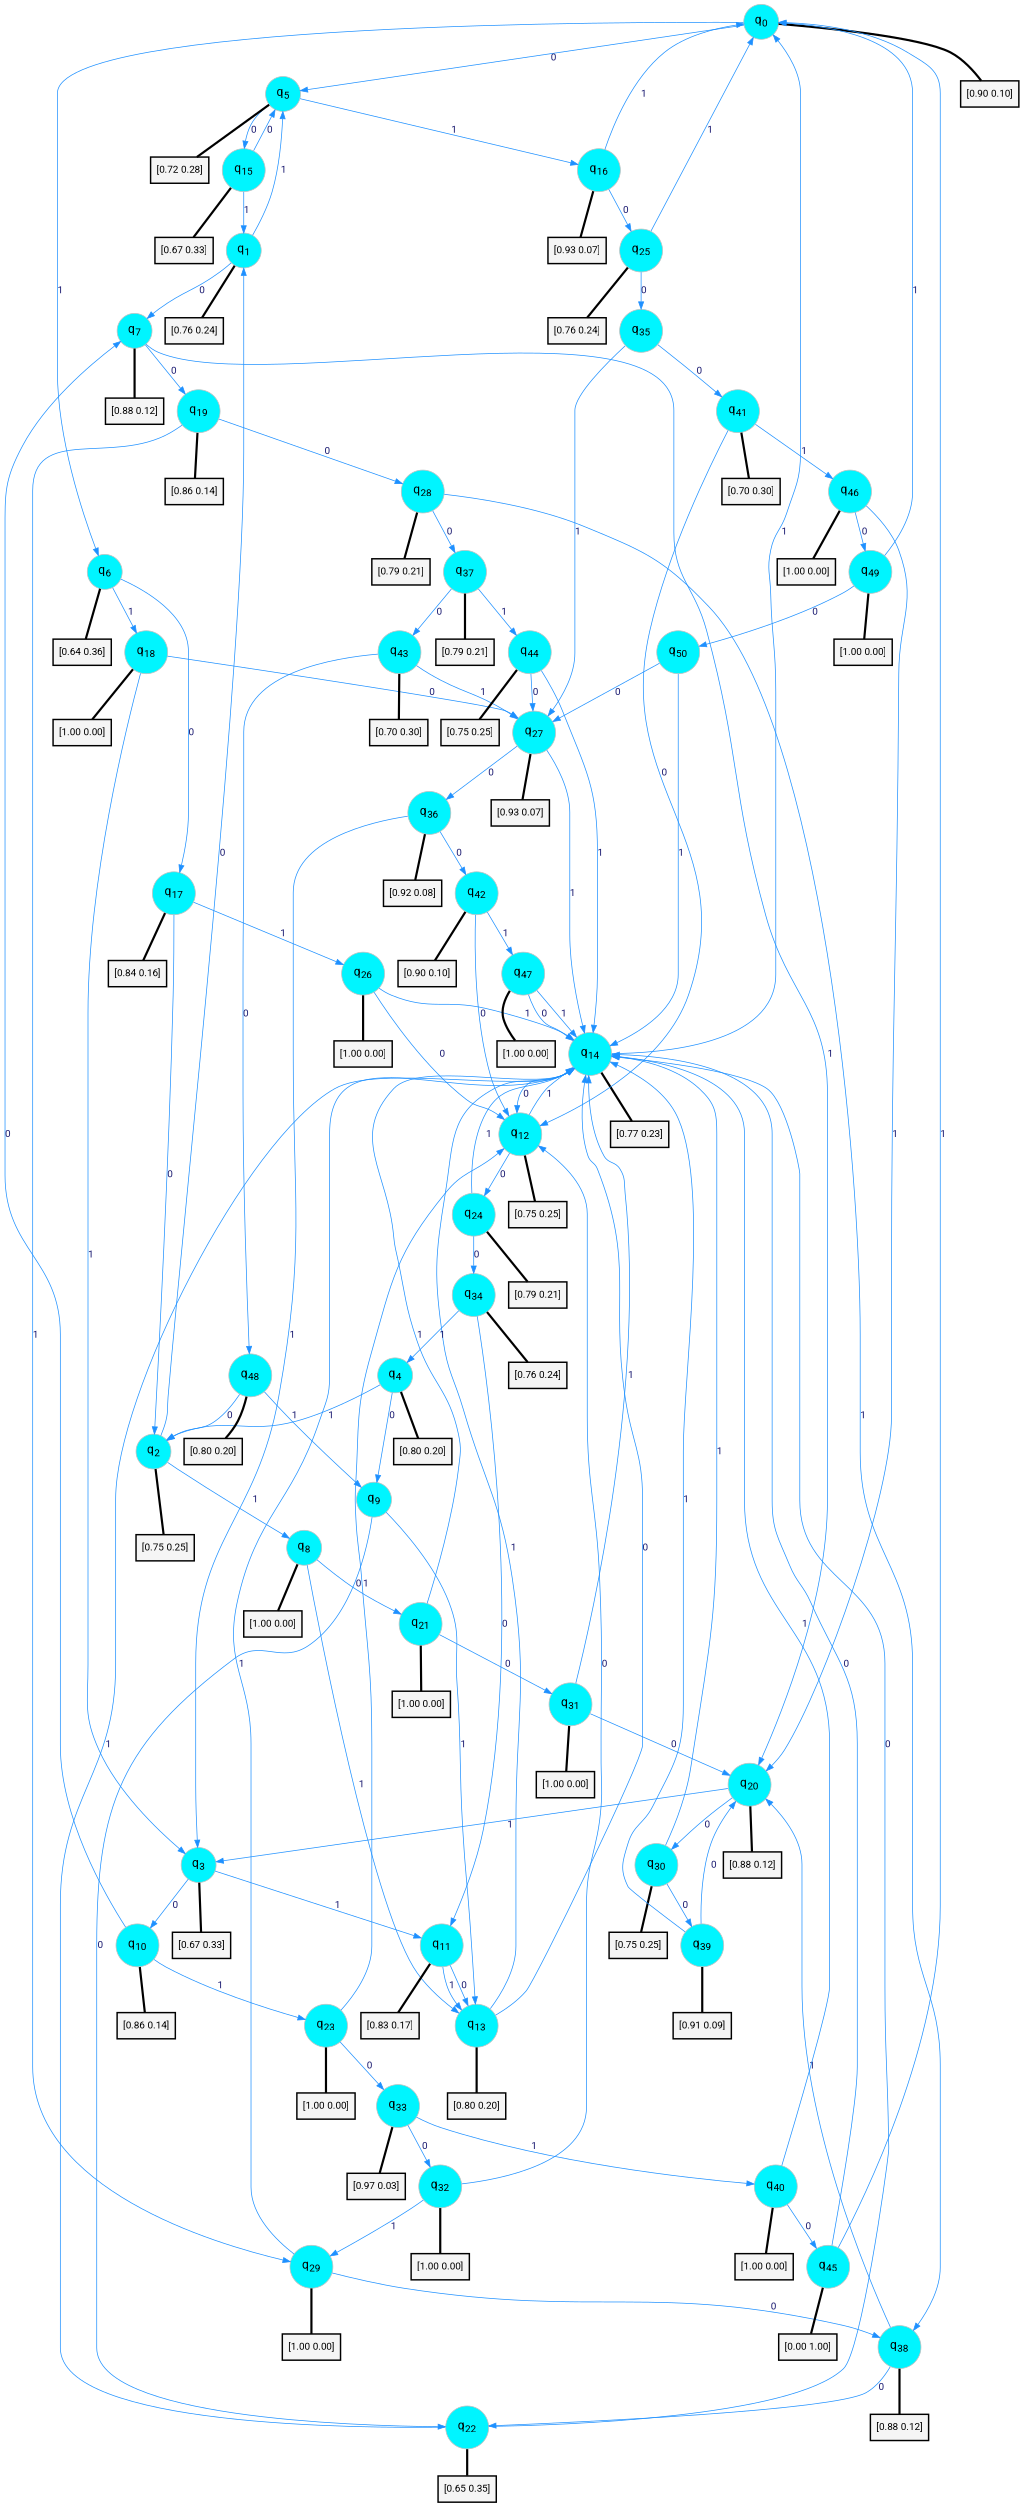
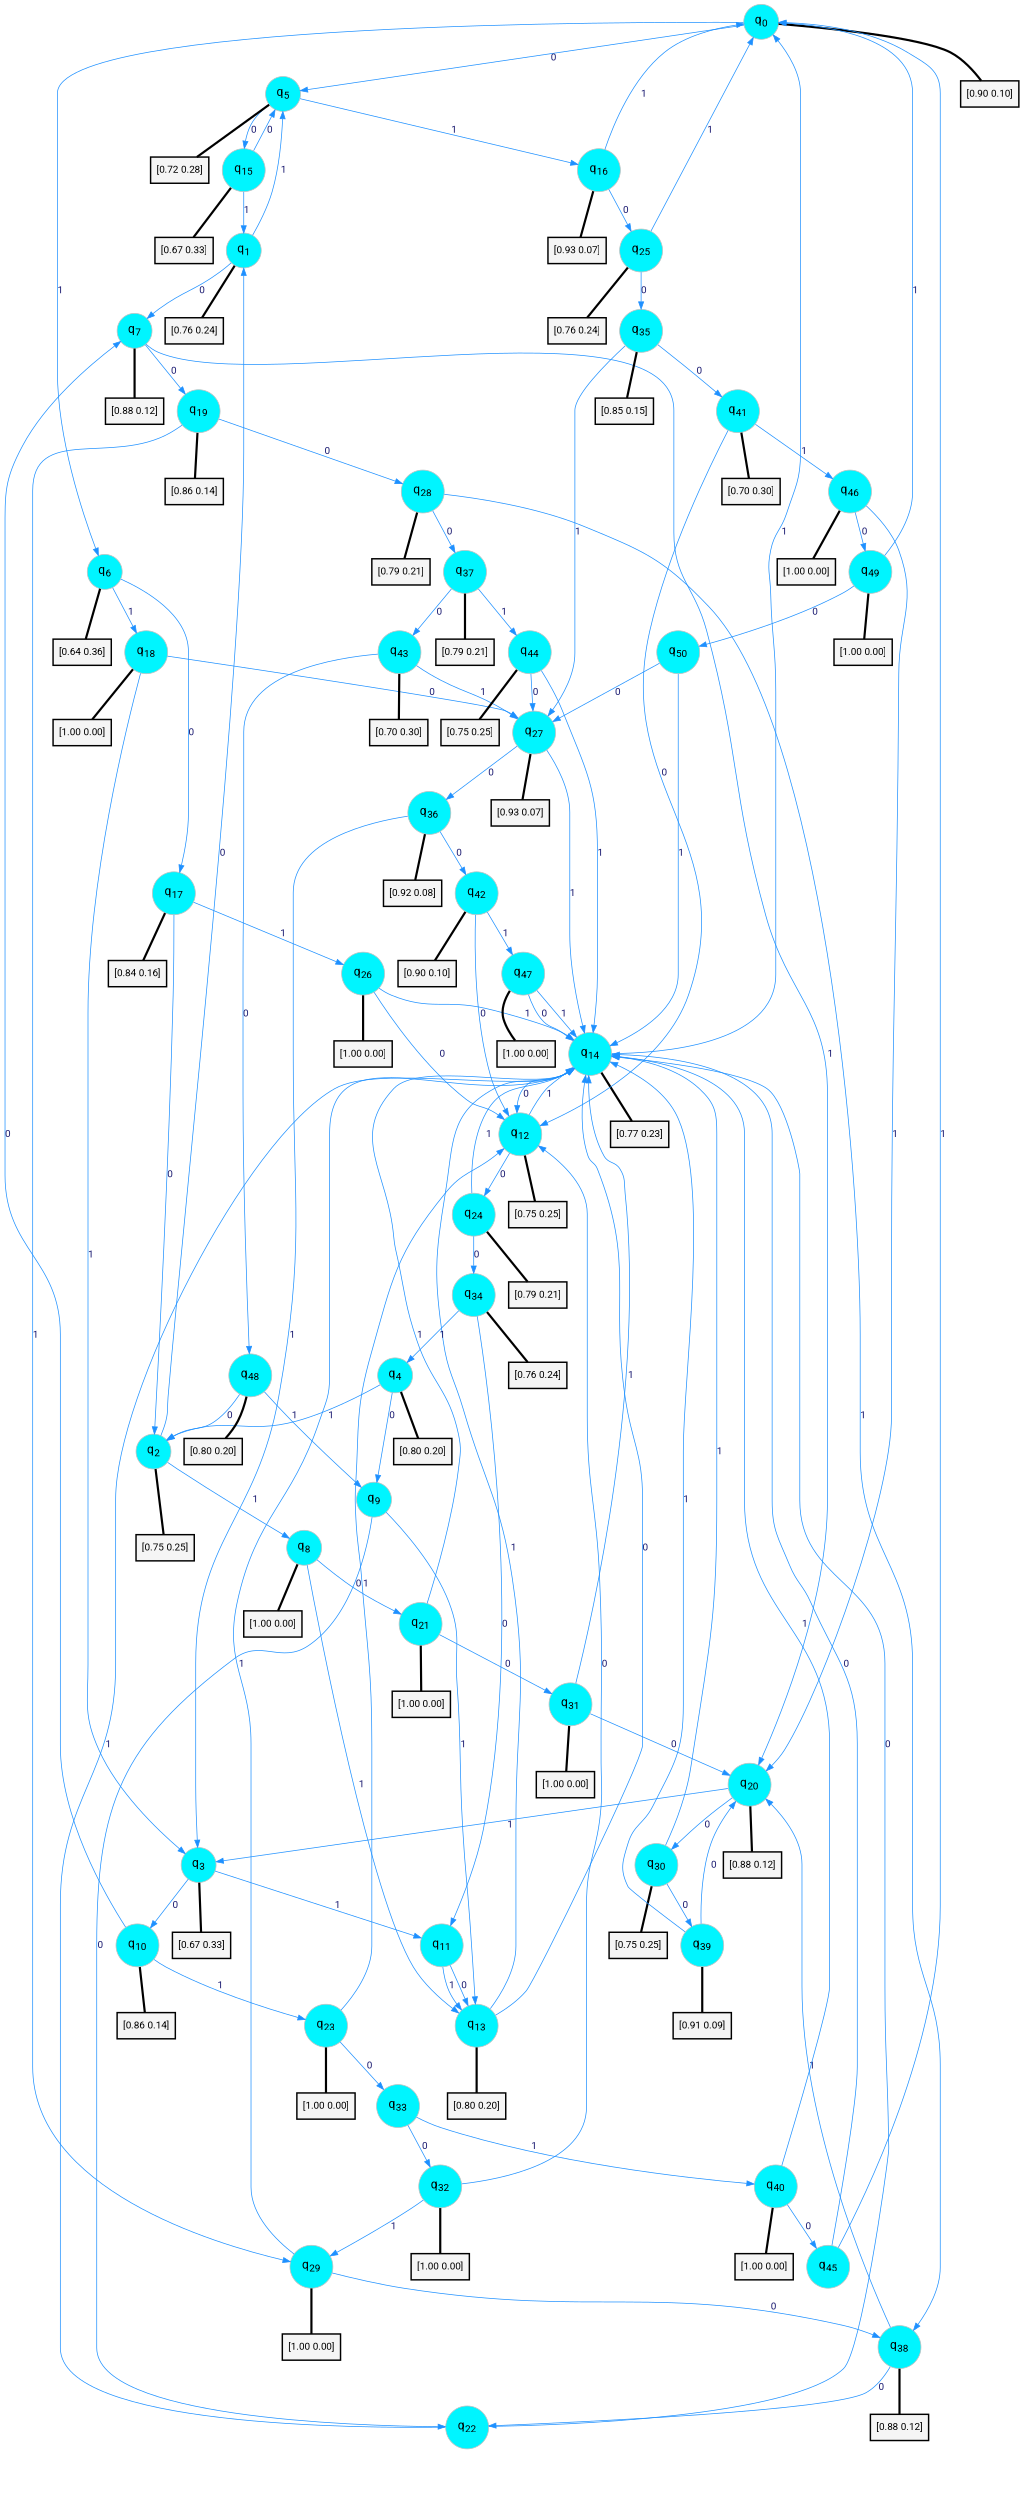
none -> (624, 411)
(390, 2026) -> none
(376, 2186) -> none
(808, 2347) -> none
(467, 2489) -> none
